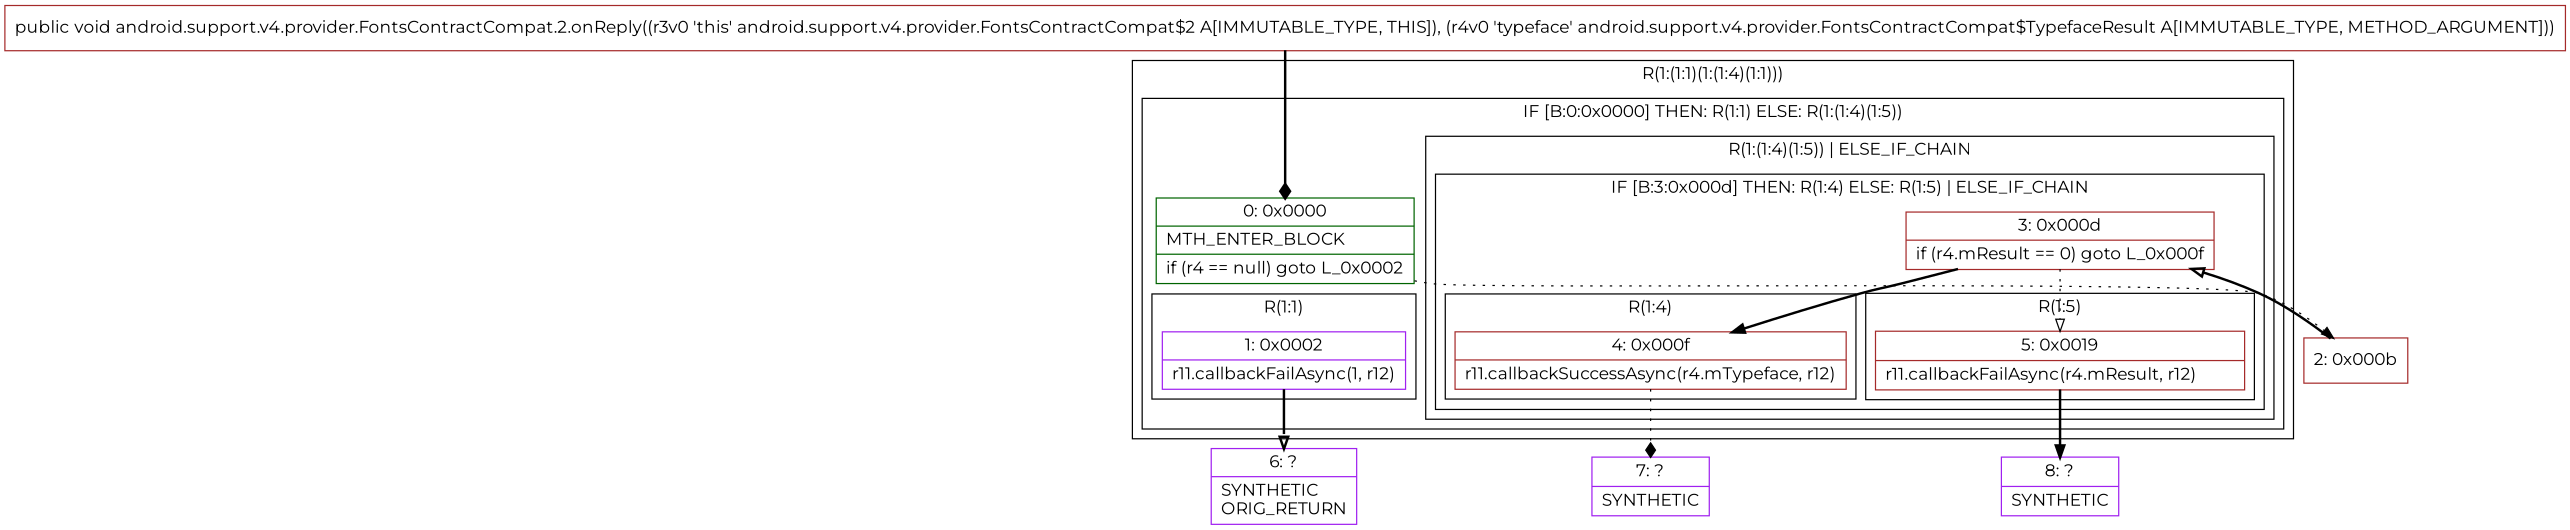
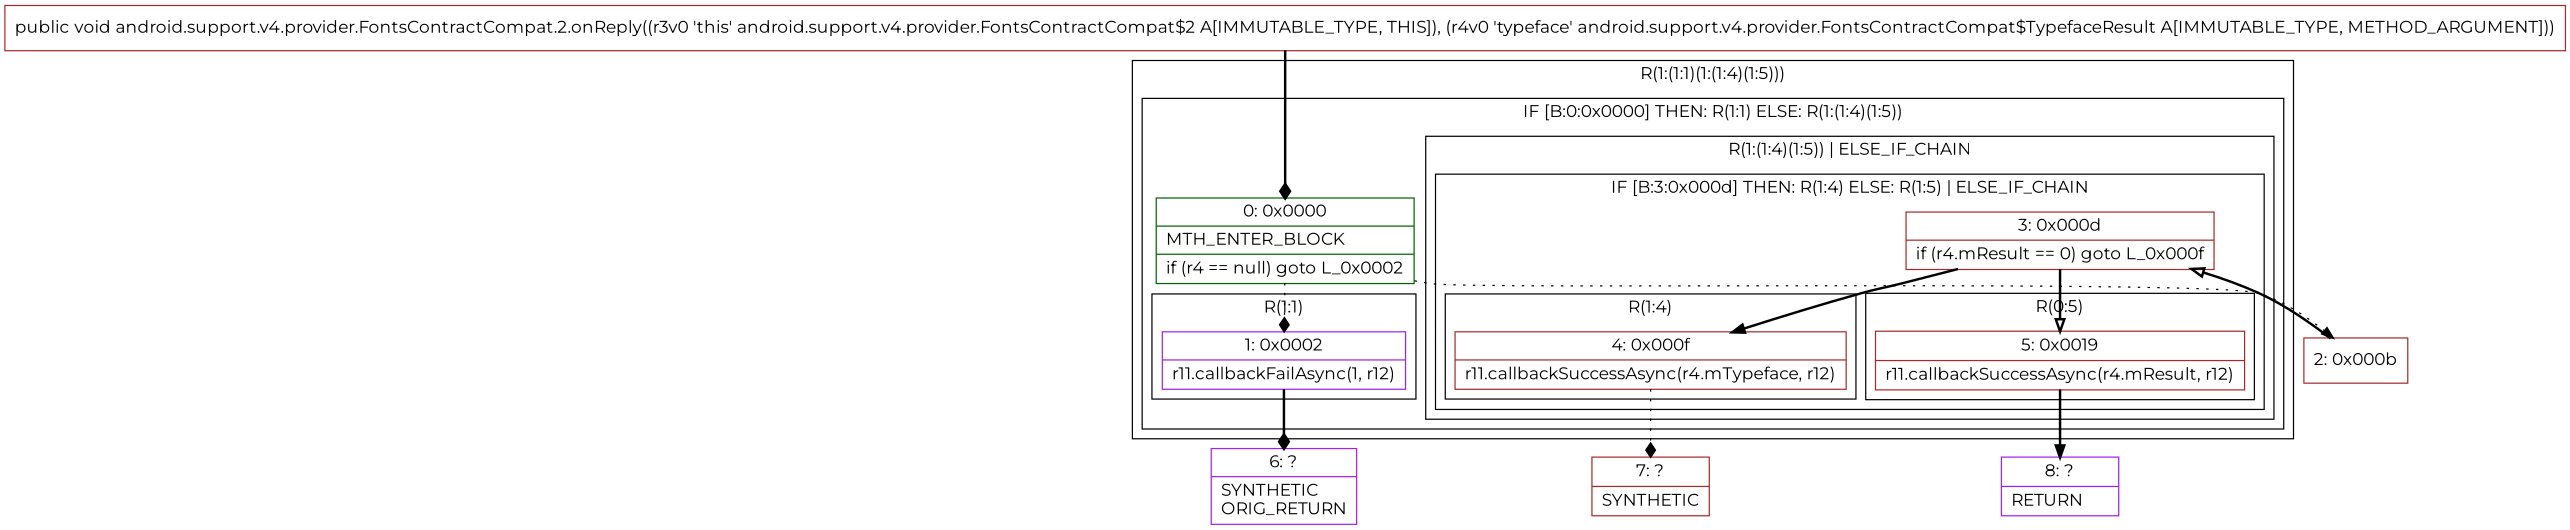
(1713, 75) -> (1713, 75)
(2060, 301) -> (2060, 301)
none -> (1285, 302)
(2060, 307) -> (2060, 307)
(2041, 375) -> (2060, 375)
(1284, 412) -> (1284, 412)
(1651, 486) -> (1651, 486)
(2060, 501) -> (2047, 501)
